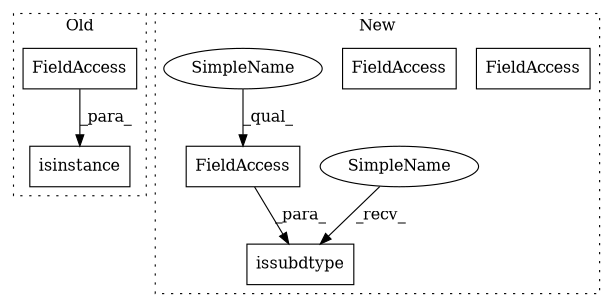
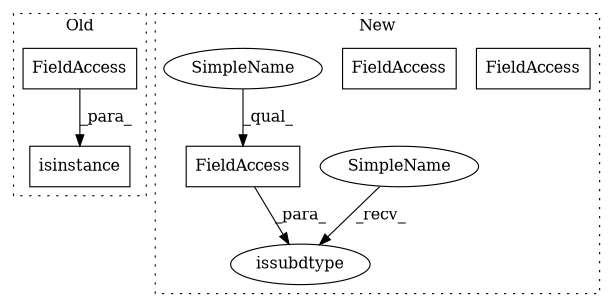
(300, 264) -> (300, 264)
